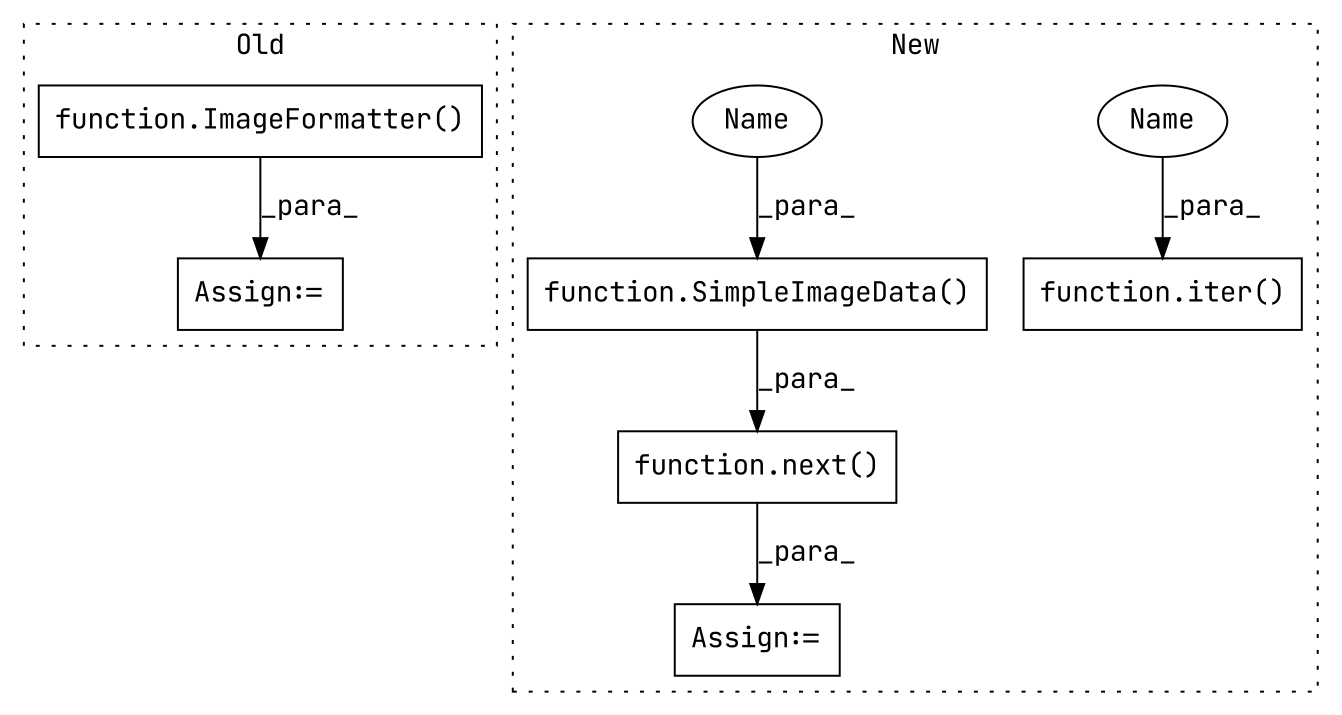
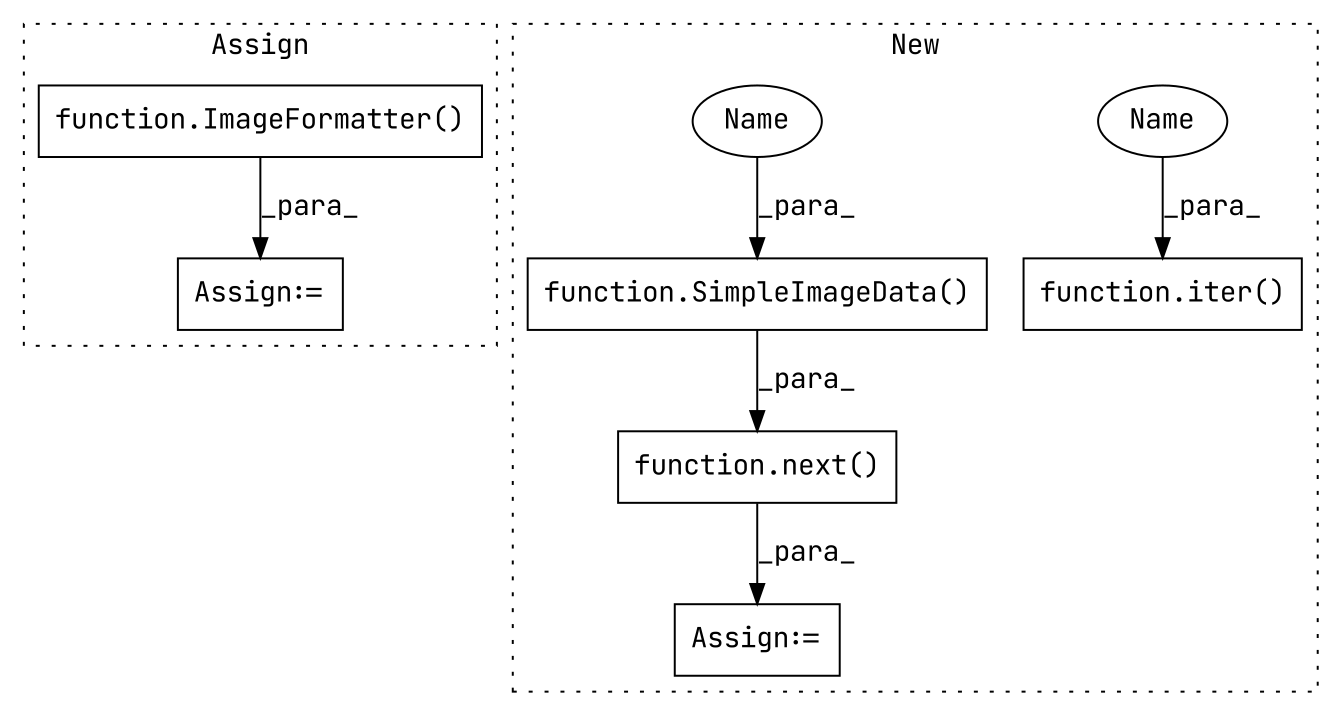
(260, 47) -> (260, 47)
